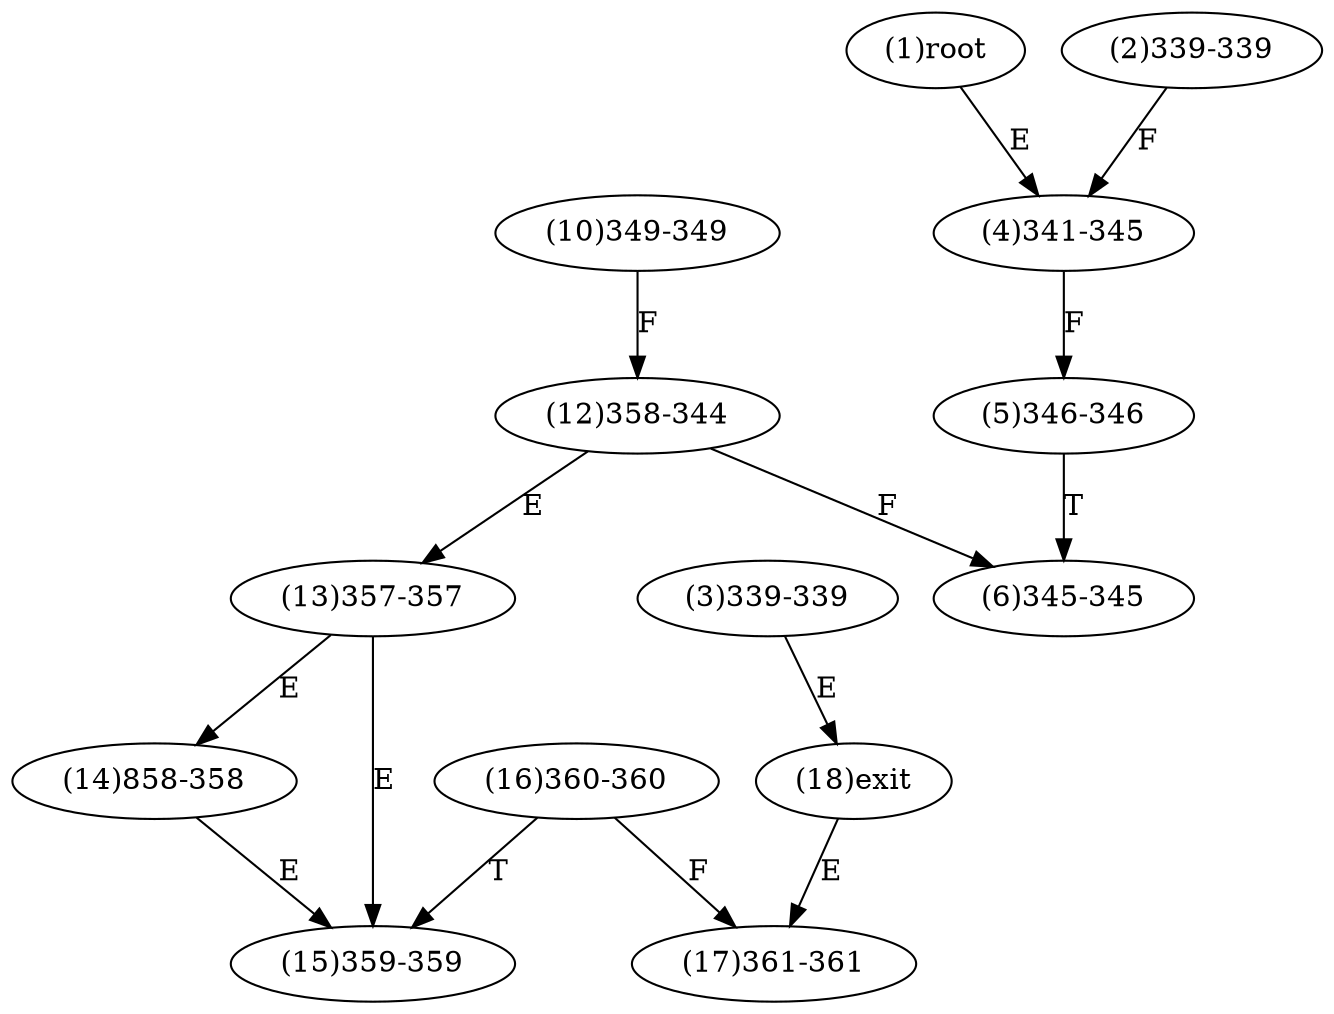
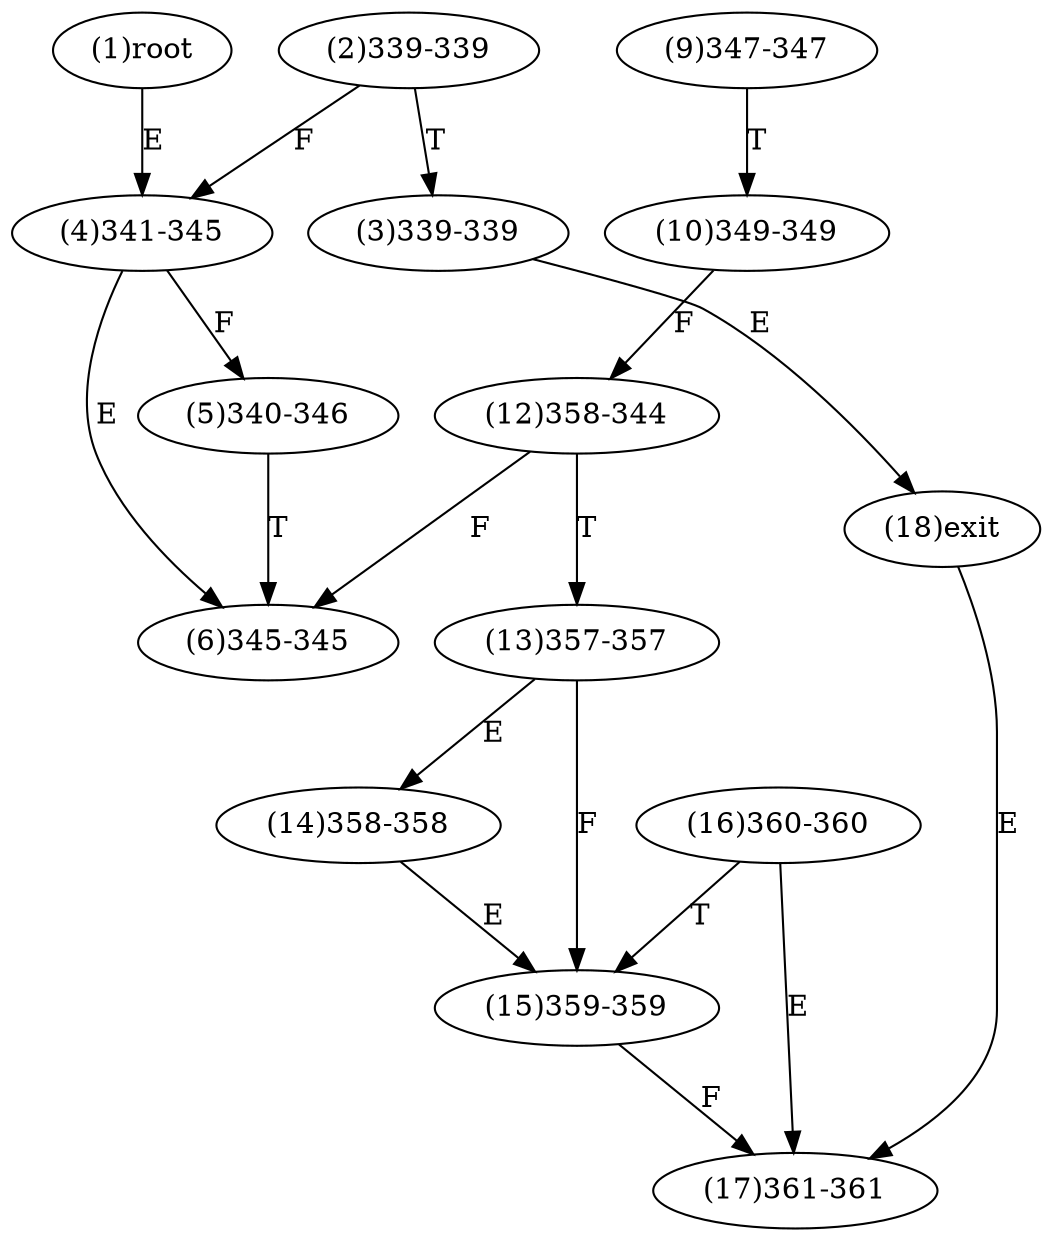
none -> (747, 50)
none -> (422, 131)
(1064, 416) -> (268, 416)
none -> (95, 449)
(534, 507) -> (587, 529)
(155, 781) -> (359, 825)
(384, 781) -> (587, 825)
(698, 873) -> (799, 1008)
none -> (678, 1093)
